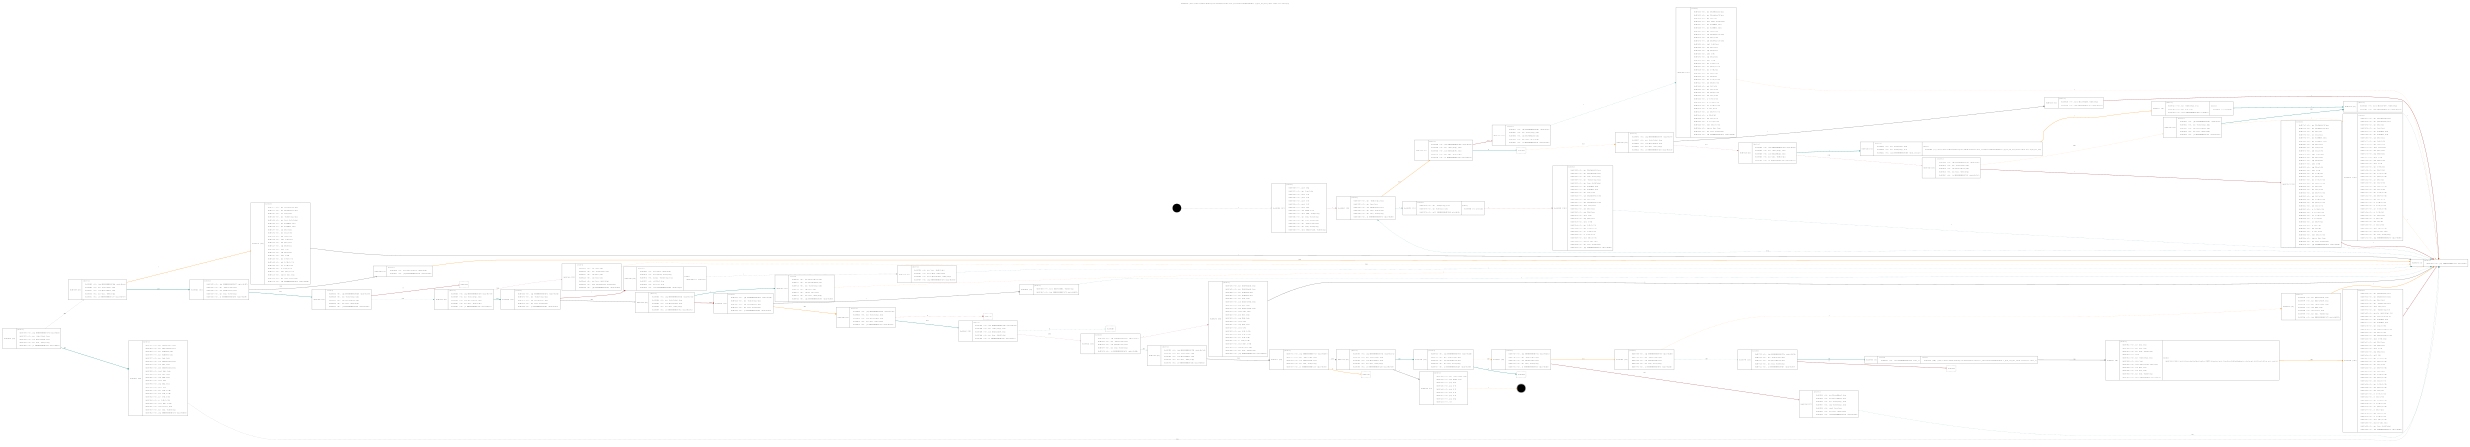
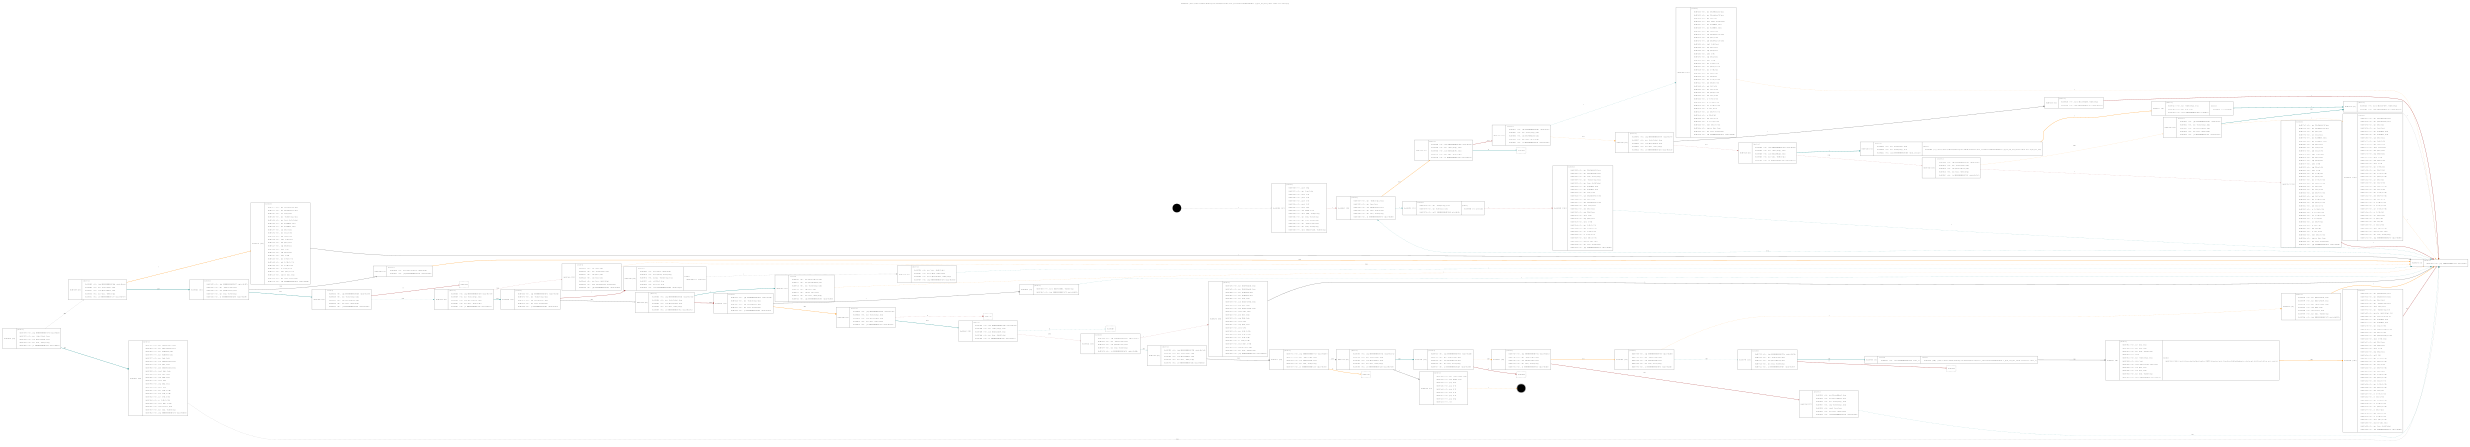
(1570, 147) -> (1582, 139)
(2130, 176) -> (2130, 176)
(1494, 371) -> (1494, 371)
